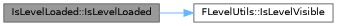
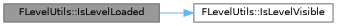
(82, 13) -> (82, 13)
